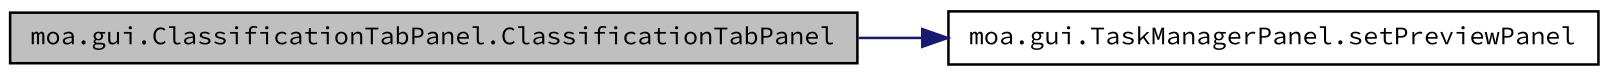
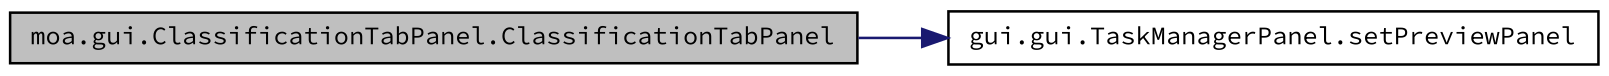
(1273, 38) -> (1273, 38)
